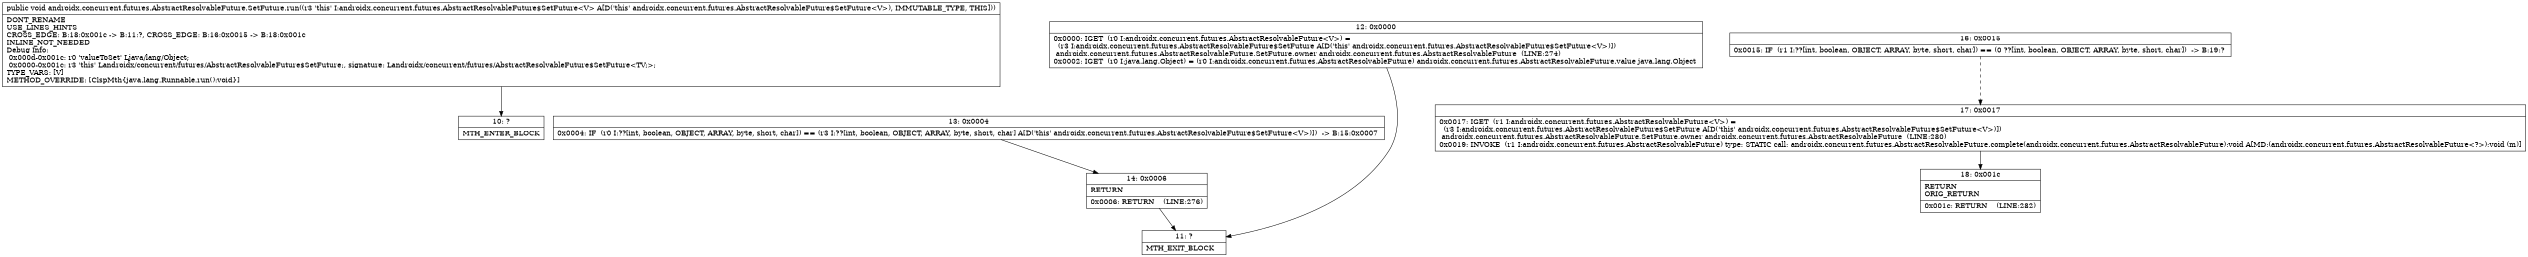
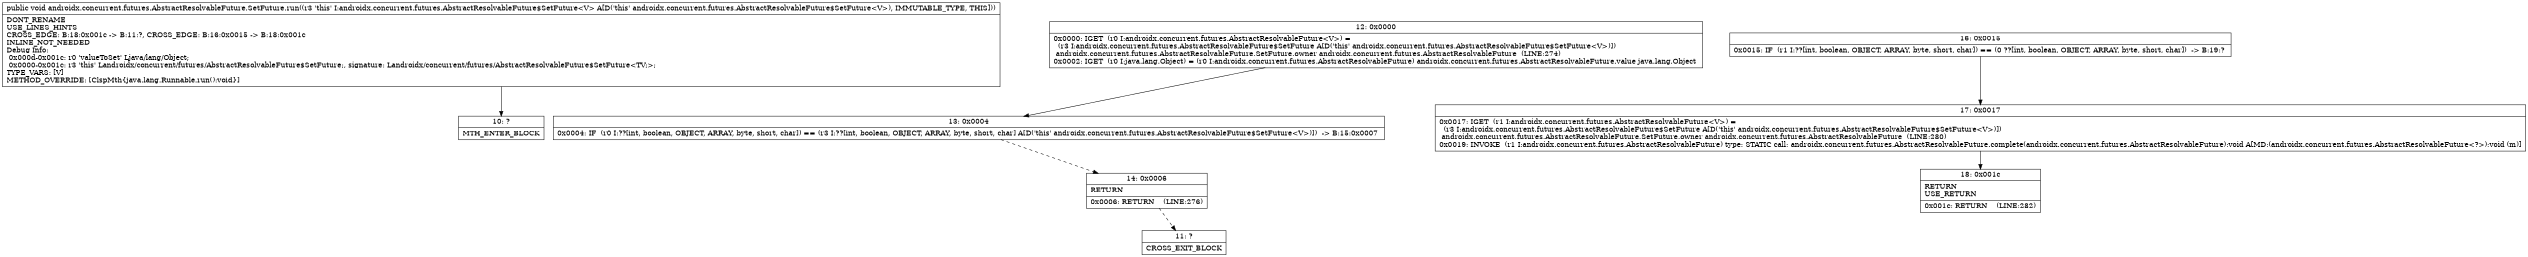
(1980, 78) -> (1980, 78)
(1047, 156) -> (1047, 156)
(1355, 186) -> (1147, 92)
(1952, 194) -> (1951, 194)
(1166, 217) -> (1166, 217)
(1180, 248) -> (1184, 248)
